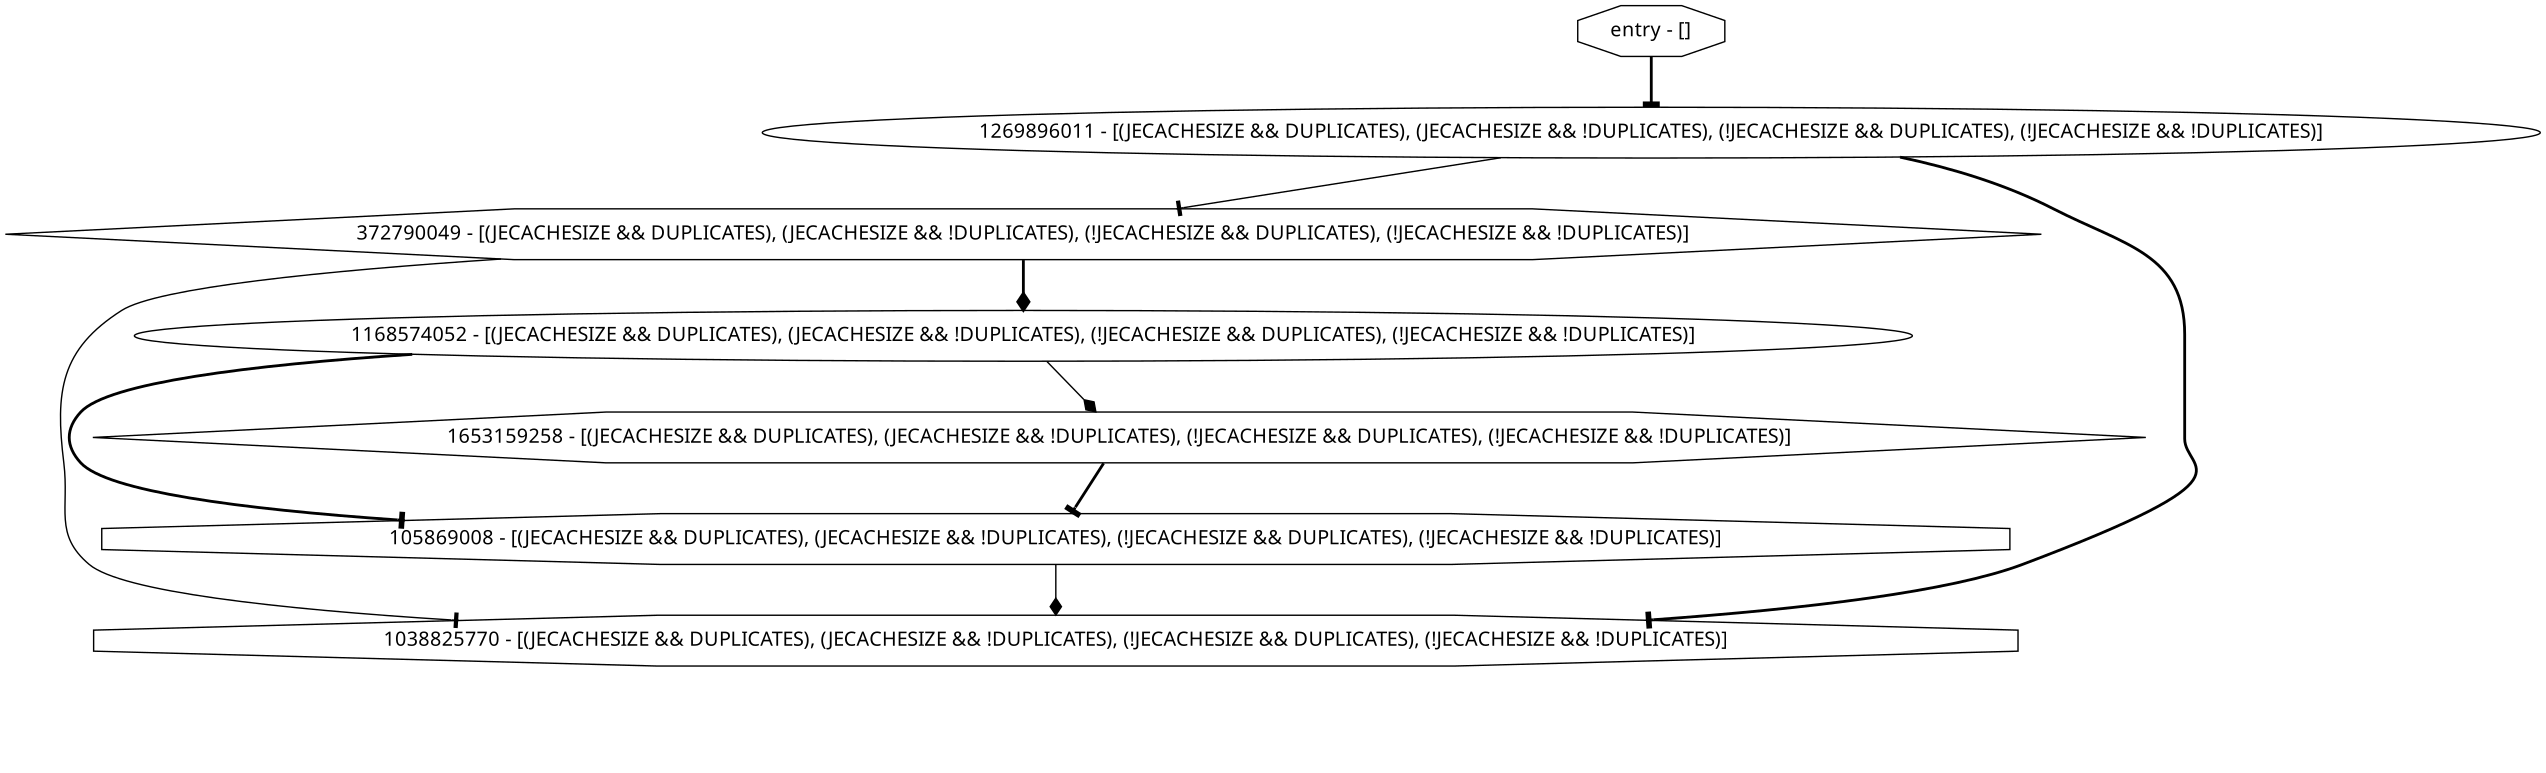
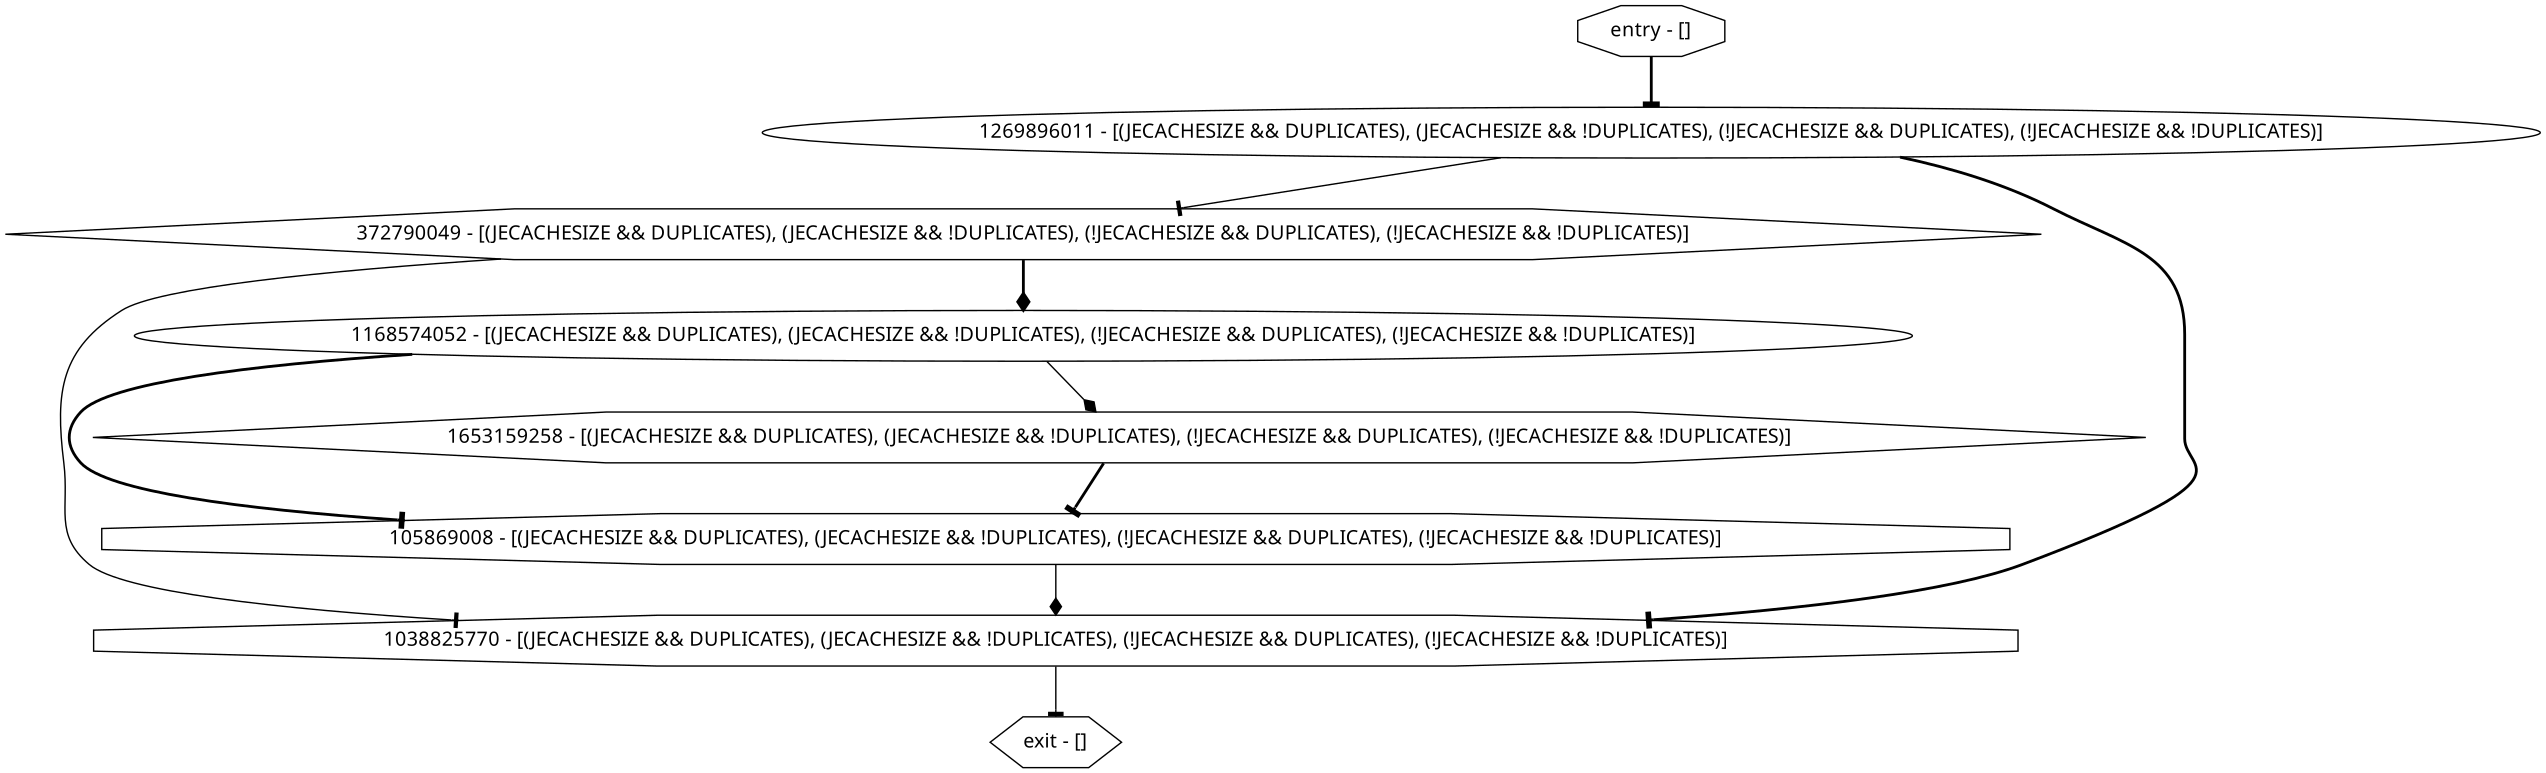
none -> (1056, 742)
